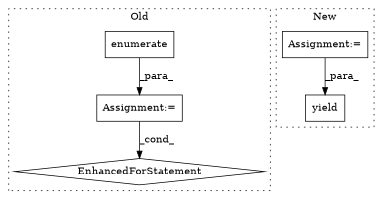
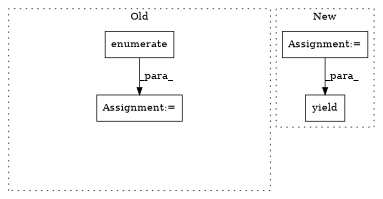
(140, 172) -> none
